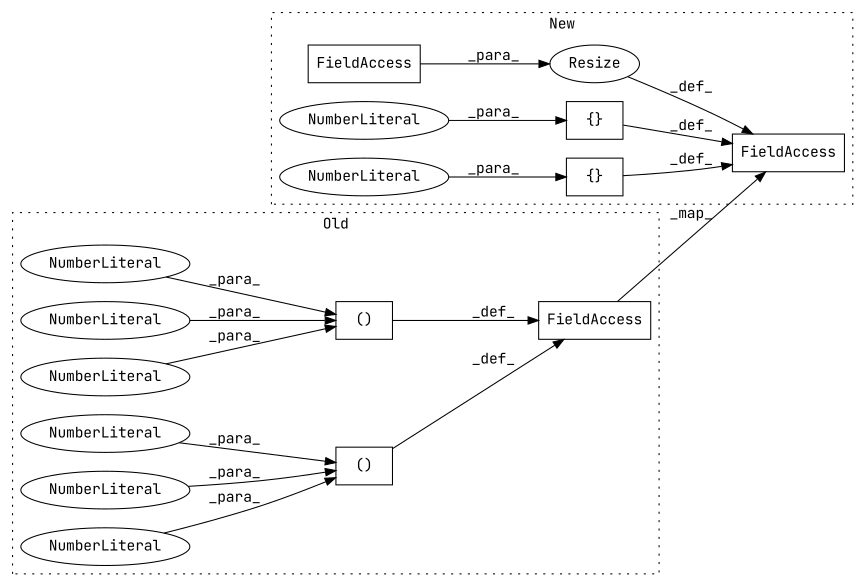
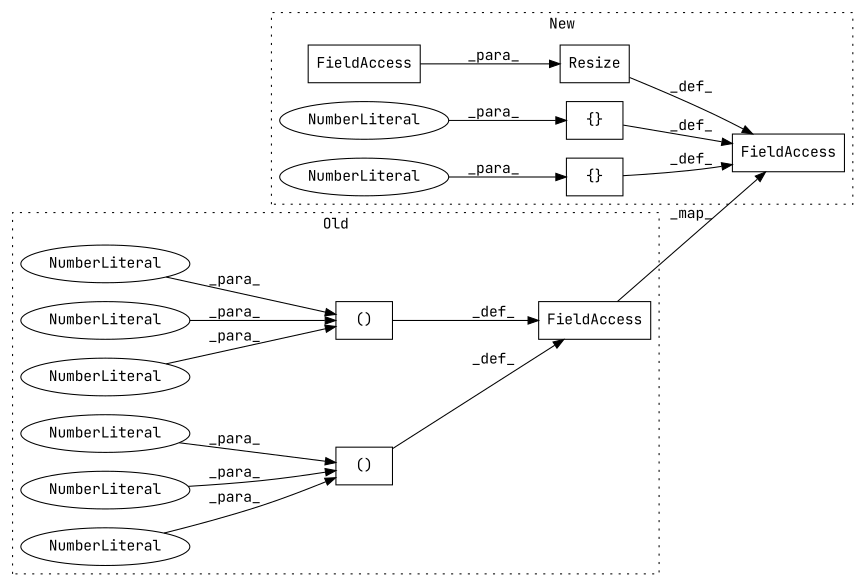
(595, 64) -> (595, 64)
